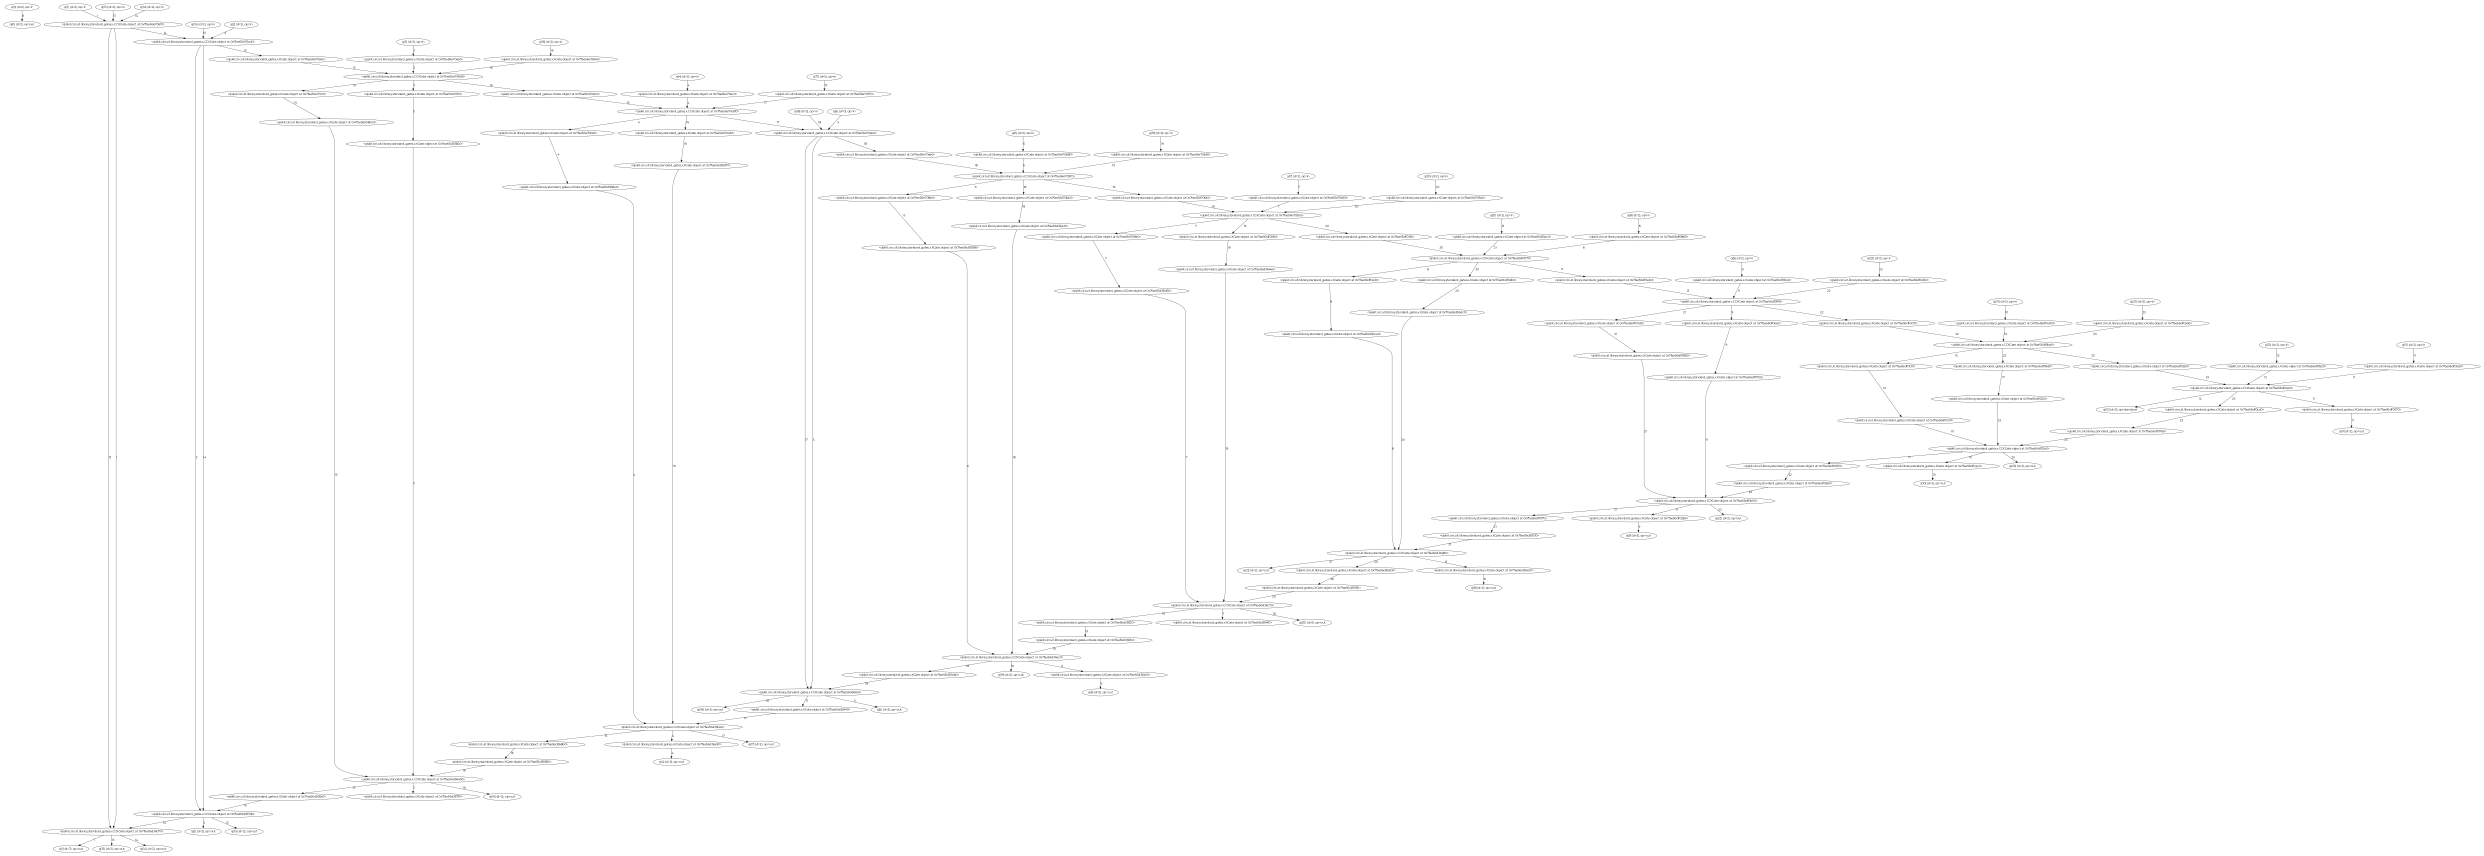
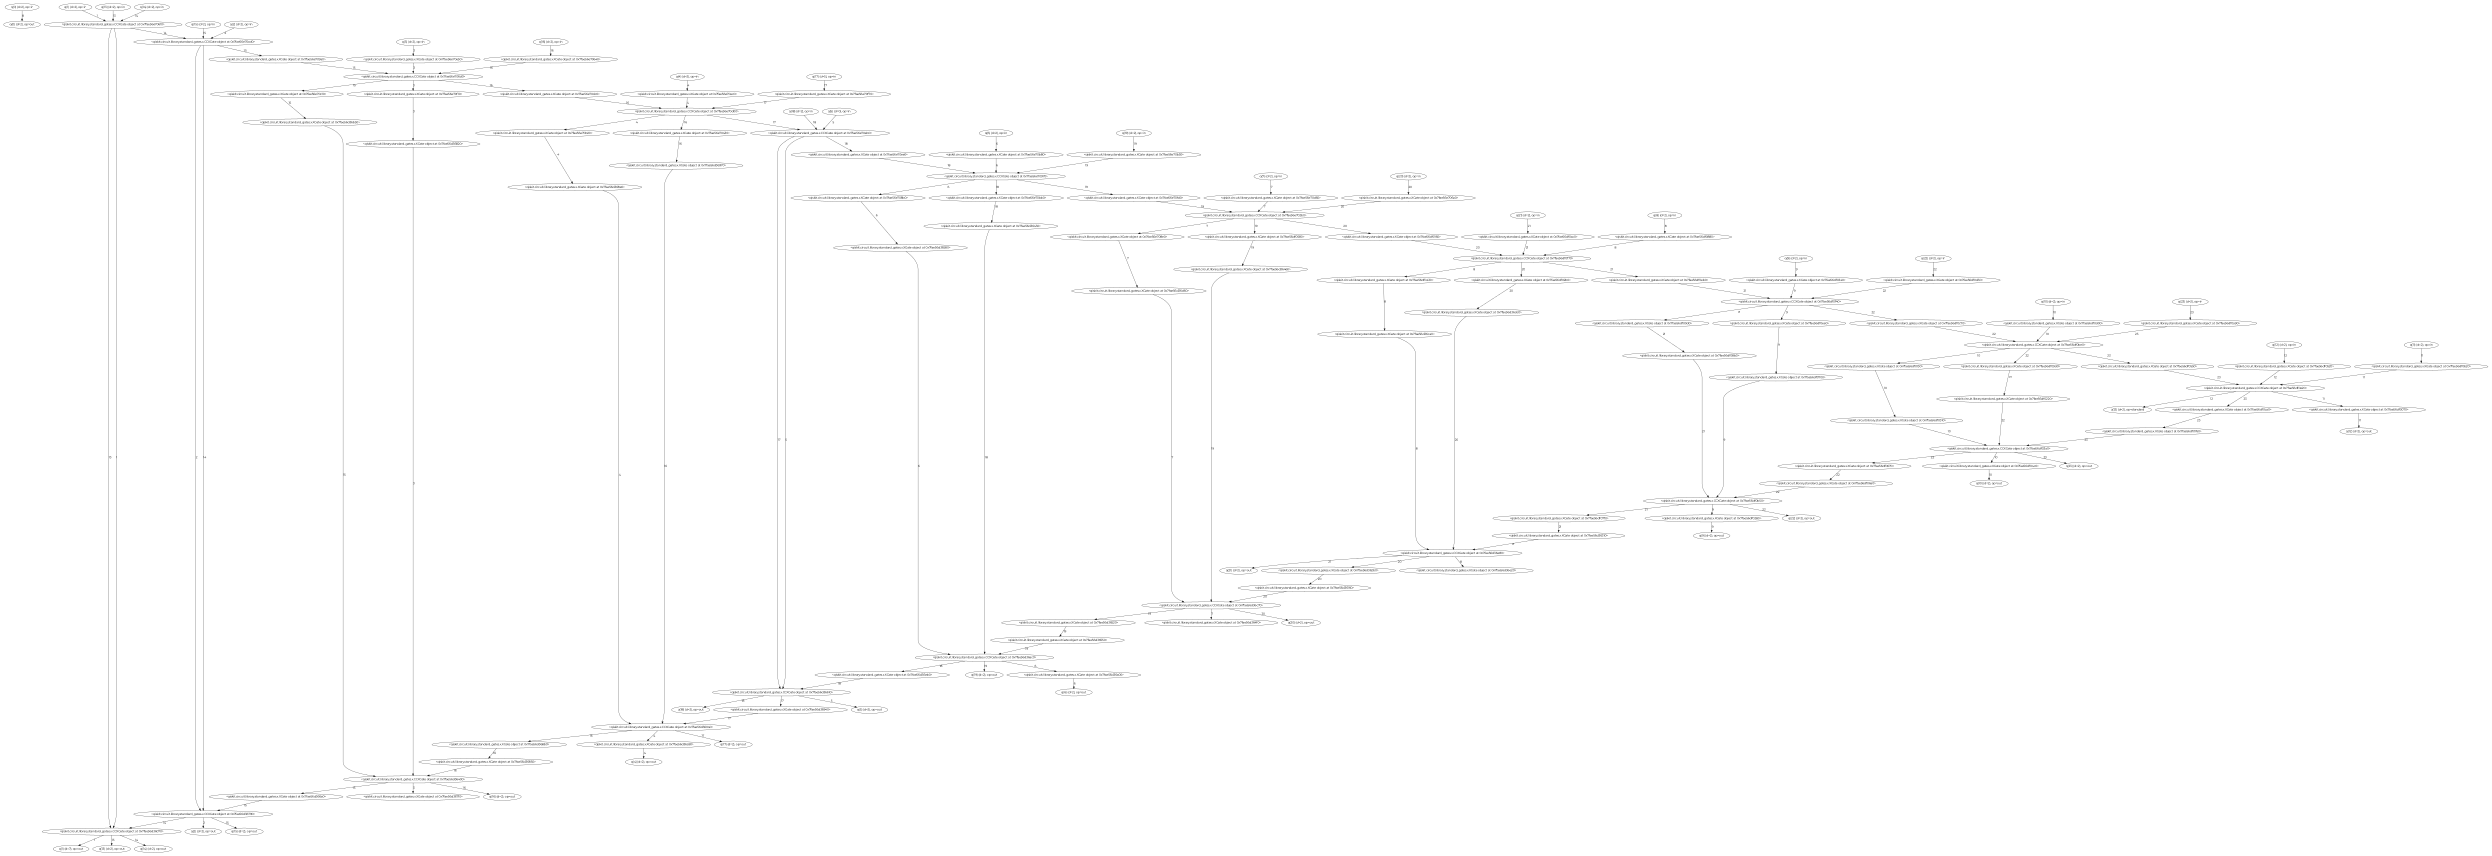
(2351, 431) -> (2359, 431)
(1484, 588) -> none
